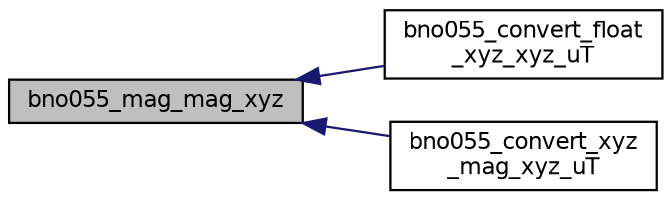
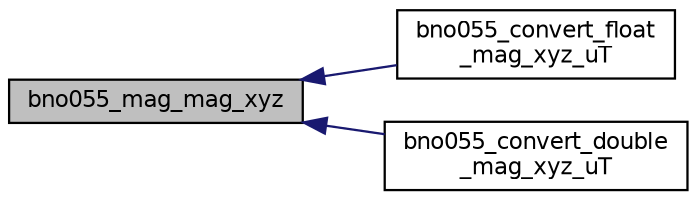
(524, 44) -> (536, 44)
(524, 156) -> (536, 156)
